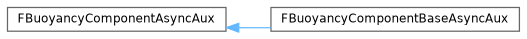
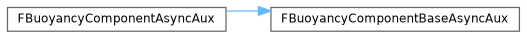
(255, 28) -> (242, 11)
